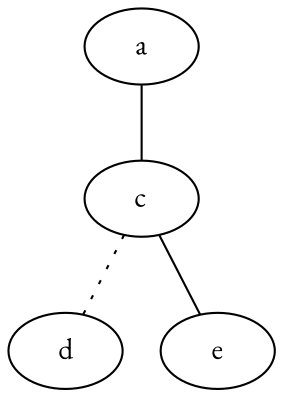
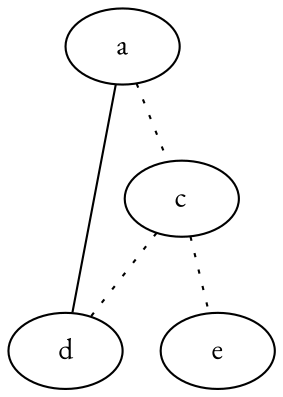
(142, 123) -> (152, 123)
none -> (94, 199)
(180, 275) -> (200, 274)
